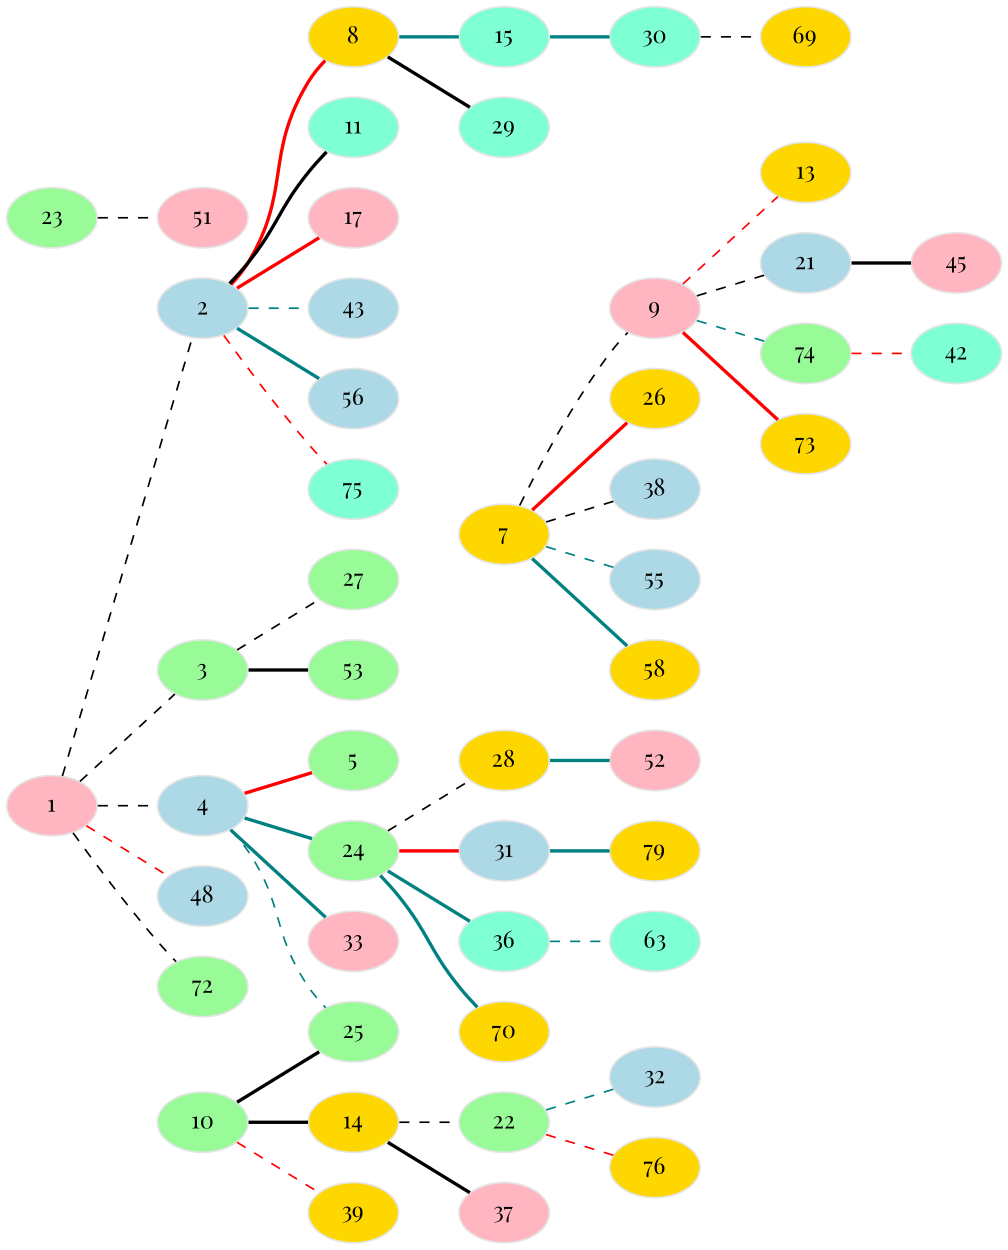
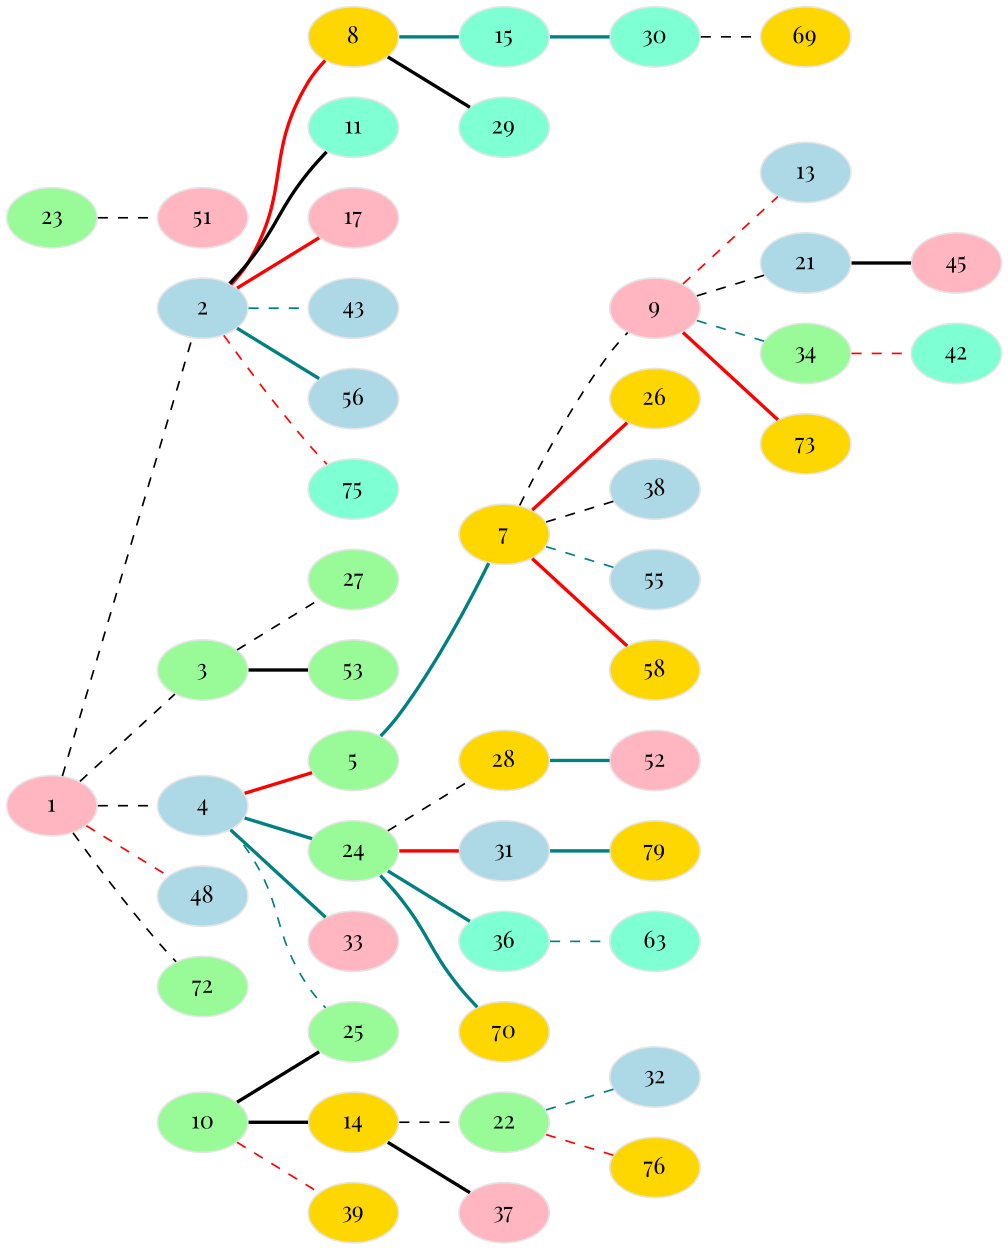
(806, 173) -> (806, 173)
(806, 353) -> (806, 353)
(580, 602) -> (580, 602)
none -> (440, 653)
